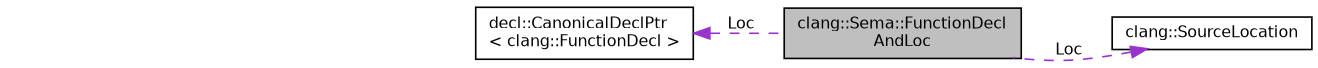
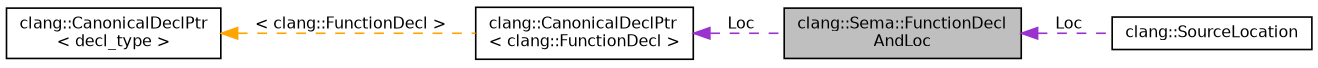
none -> (114, 33)
(584, 33) -> (584, 33)
(1072, 60) -> (1075, 33)
